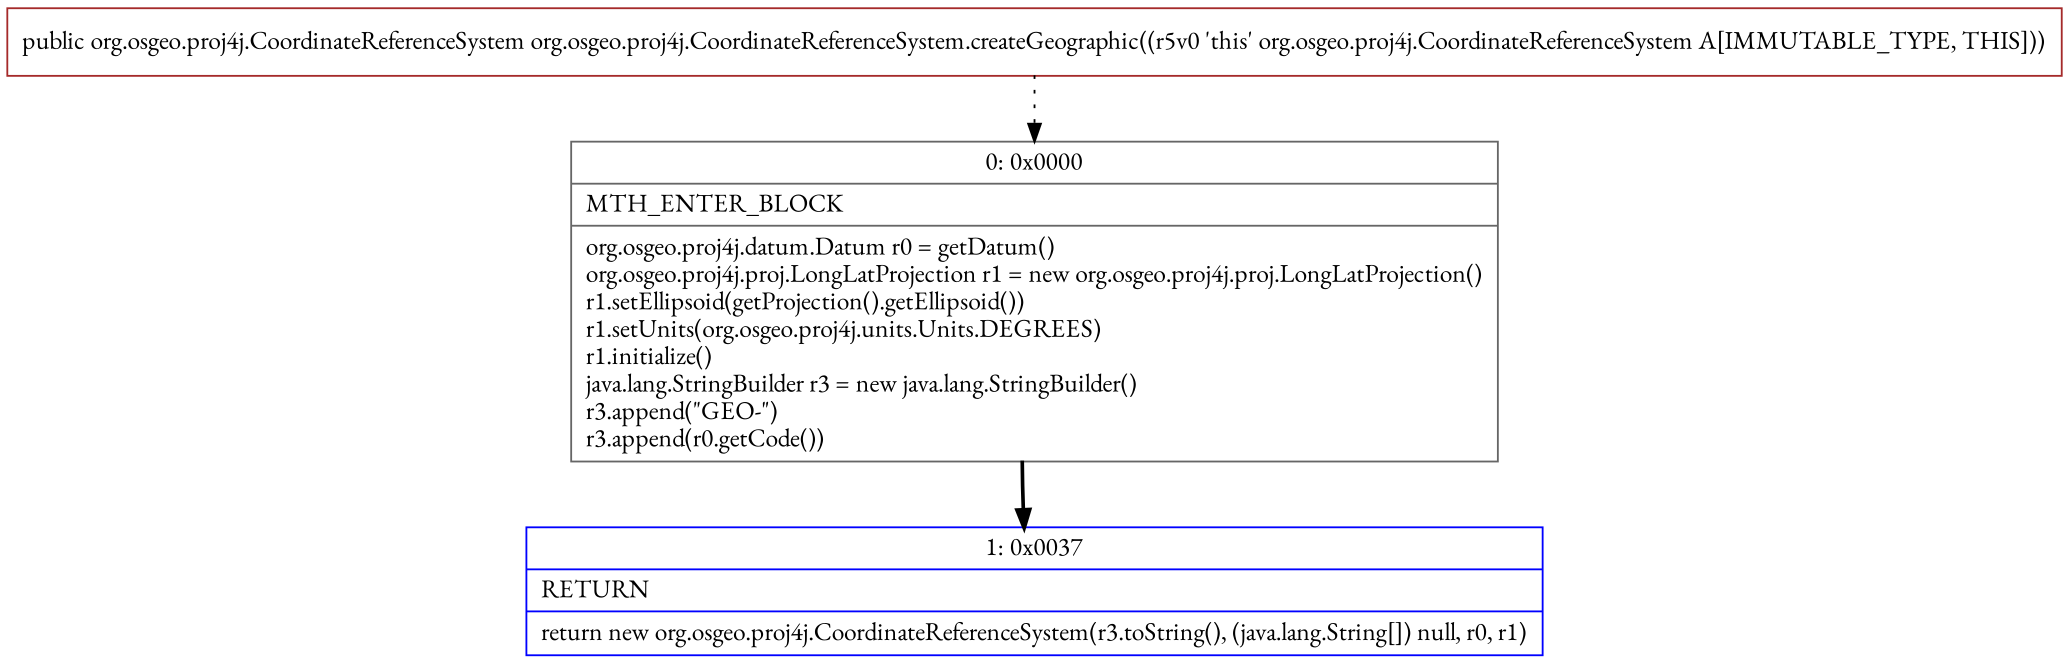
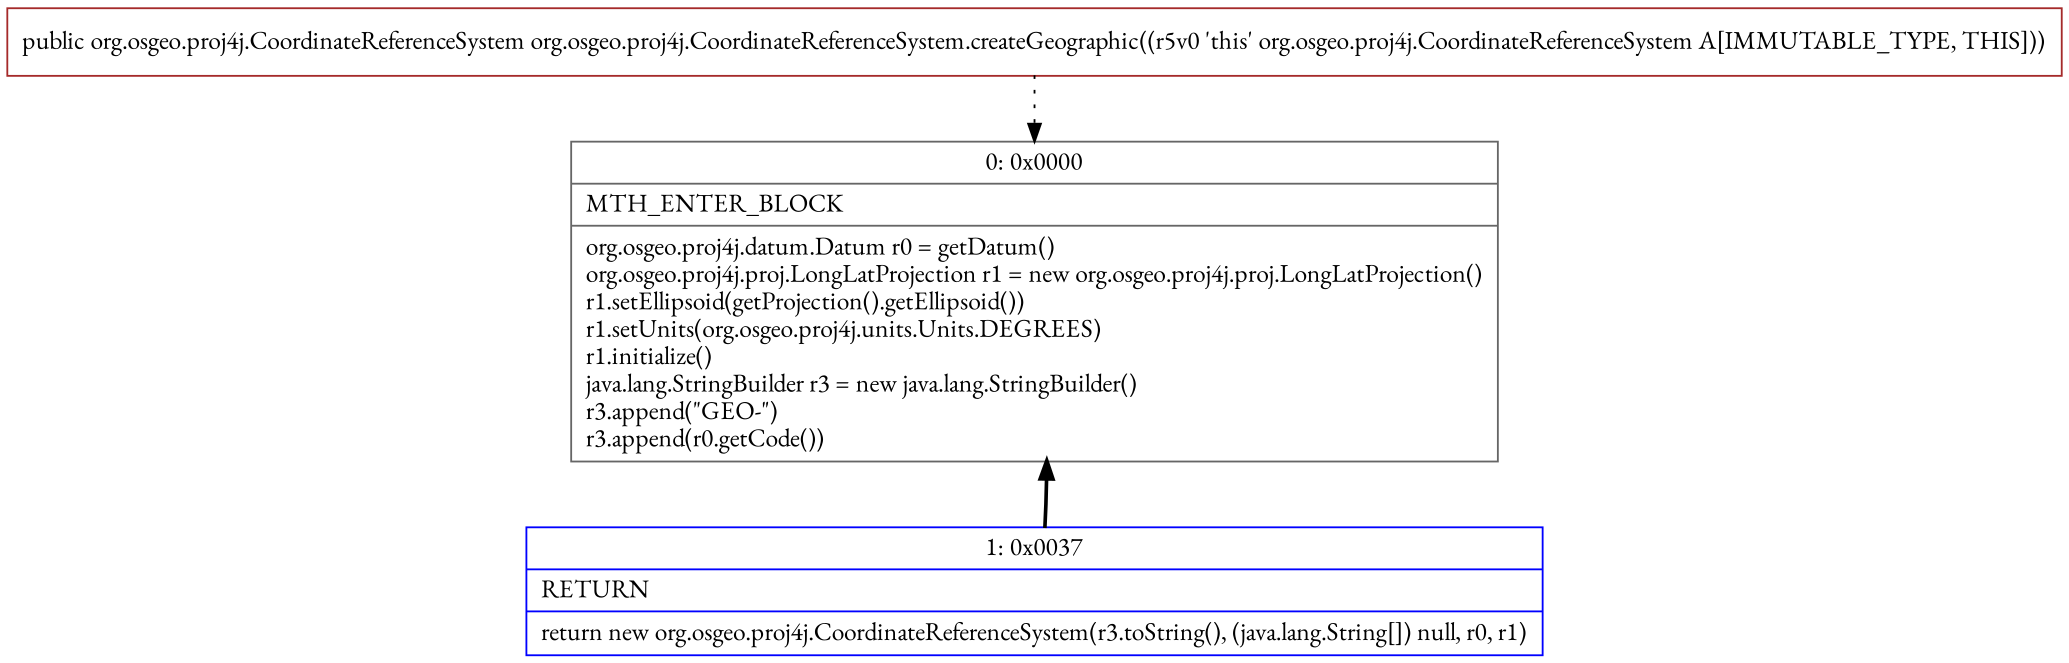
(1023, 485) -> (1046, 504)
